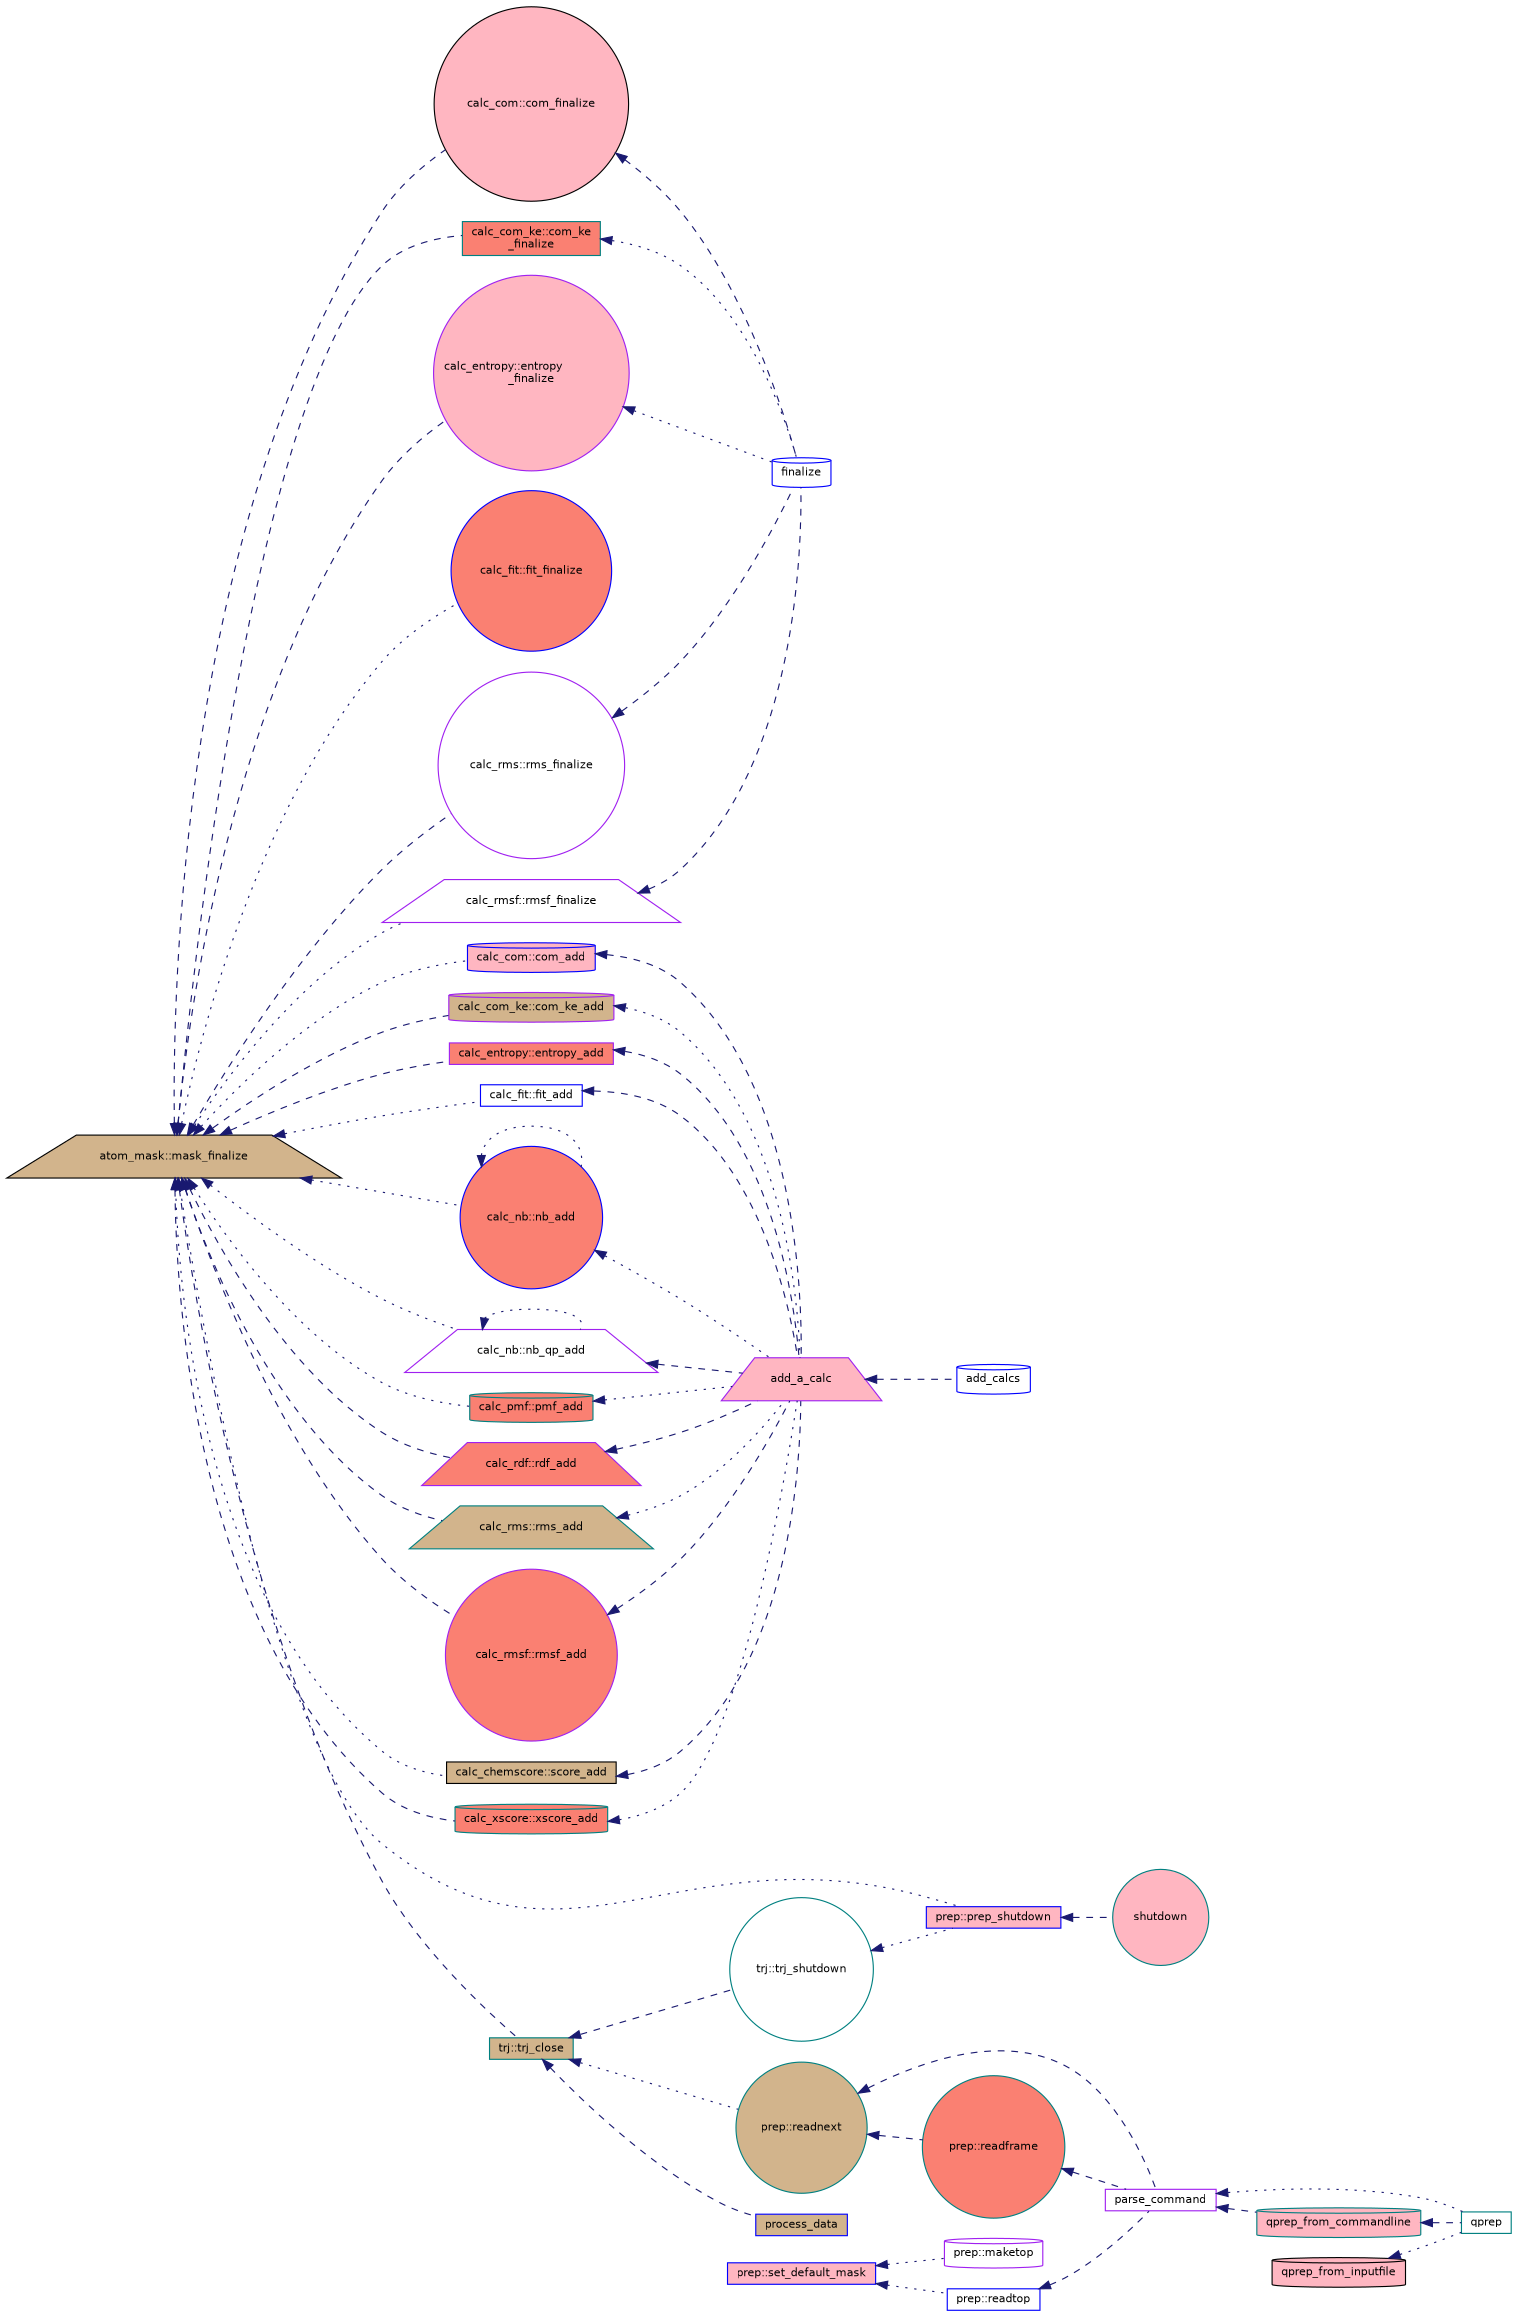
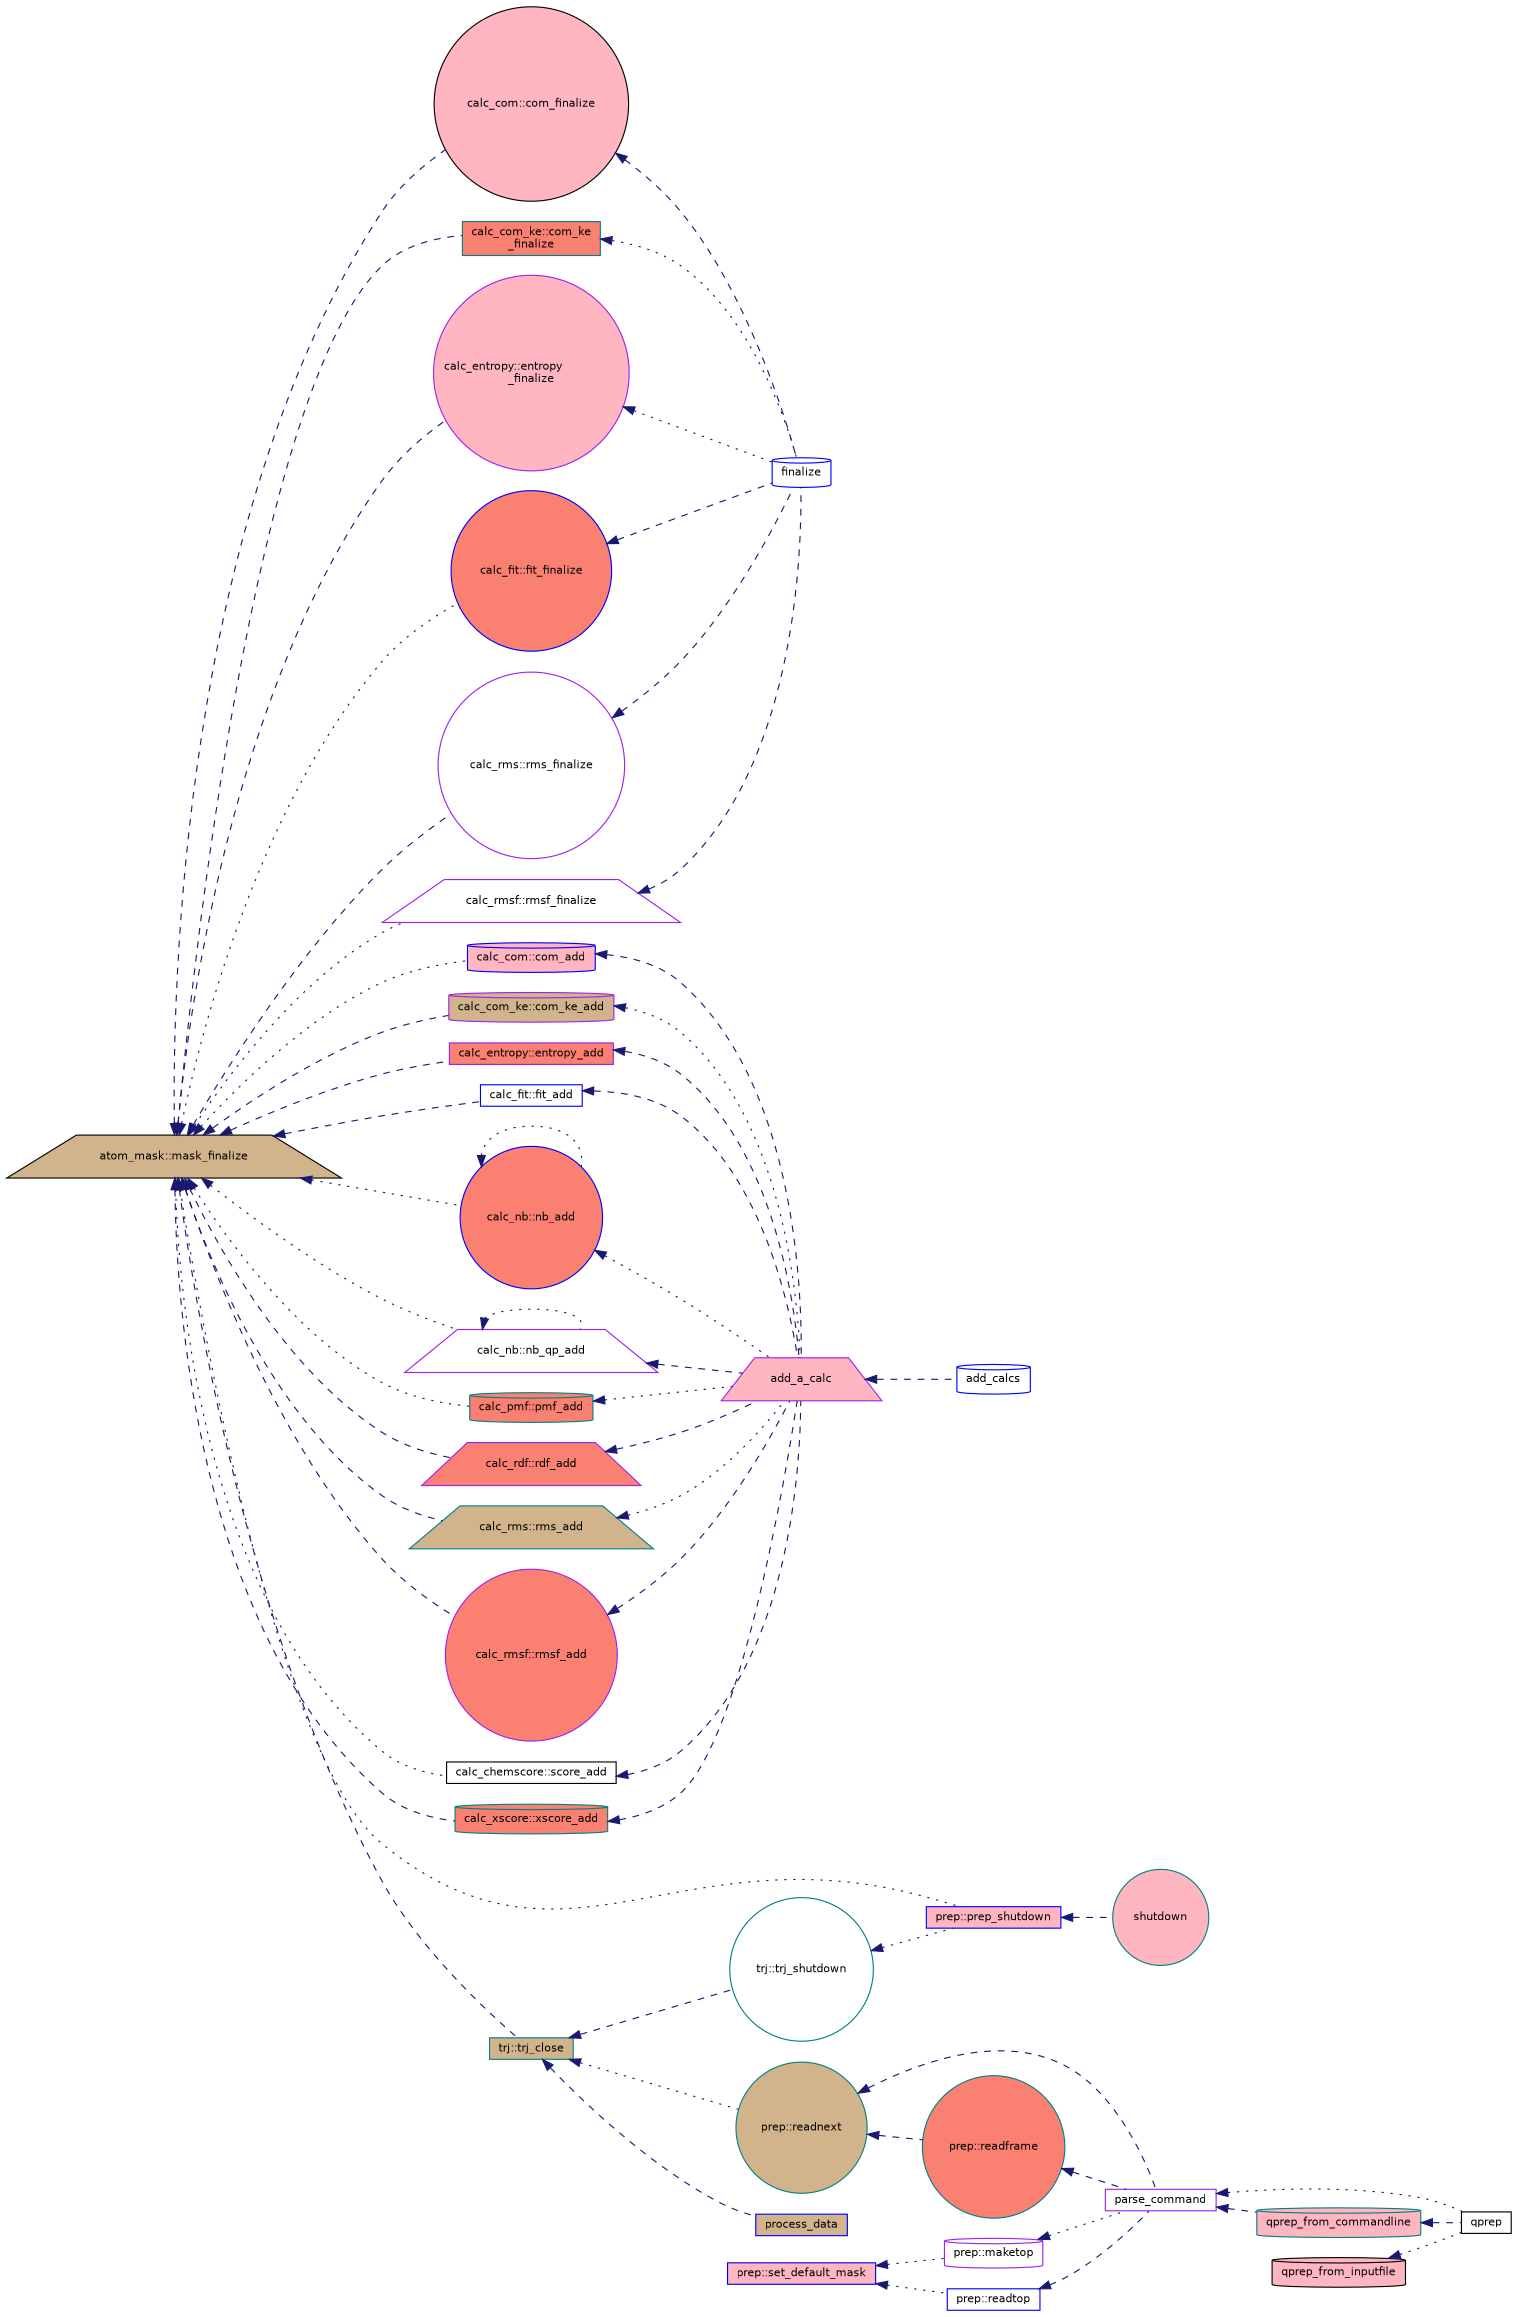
none -> (695, 511)
(382, 1116) -> (382, 1116)
(749, 1636) -> (749, 1636)
(531, 1773) -> (531, 1773)
none -> (1088, 2223)
(1486, 2223) -> (1486, 2223)
